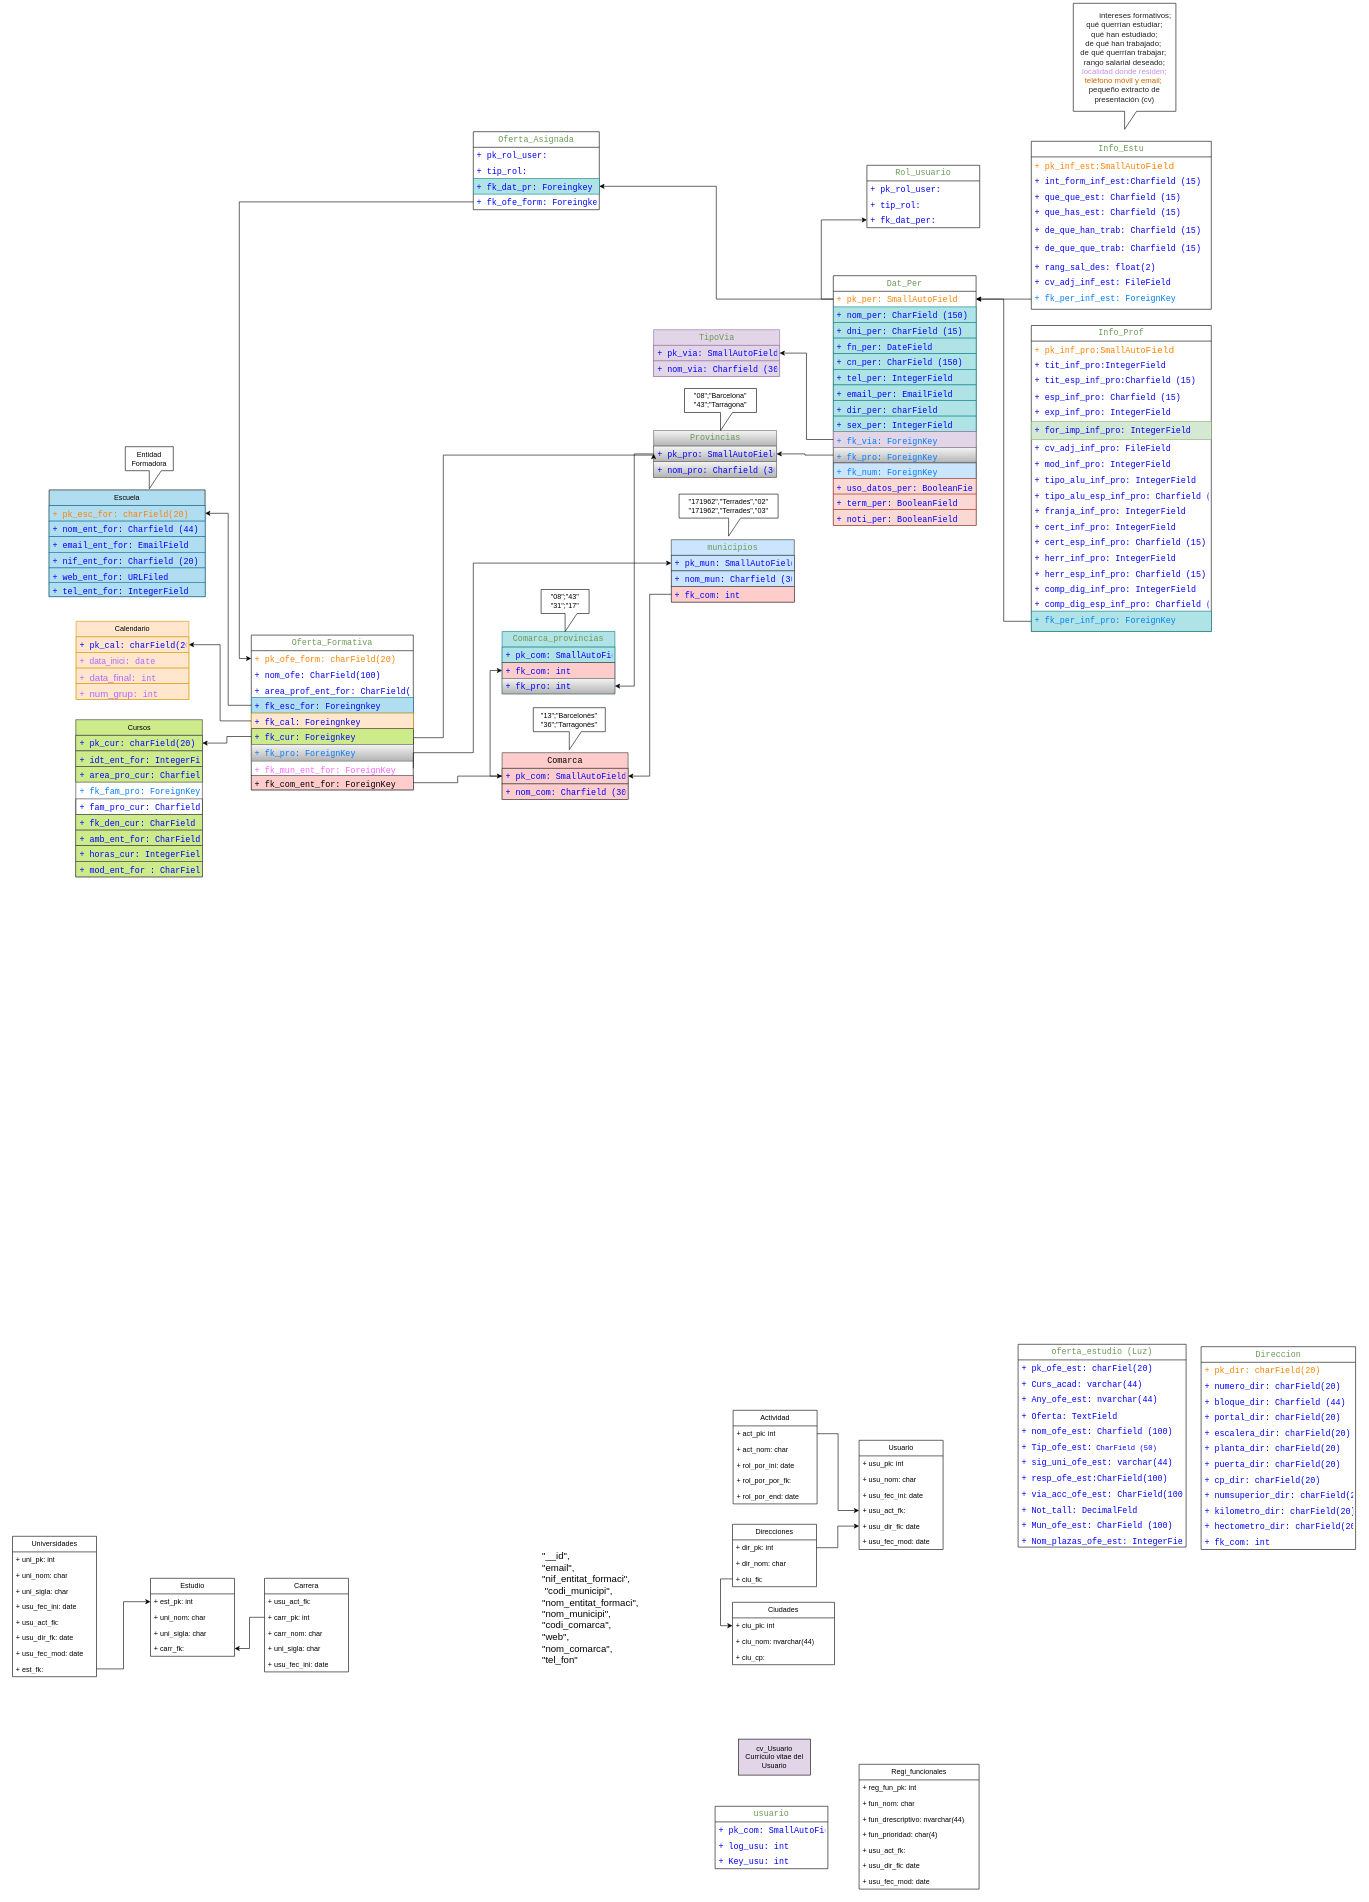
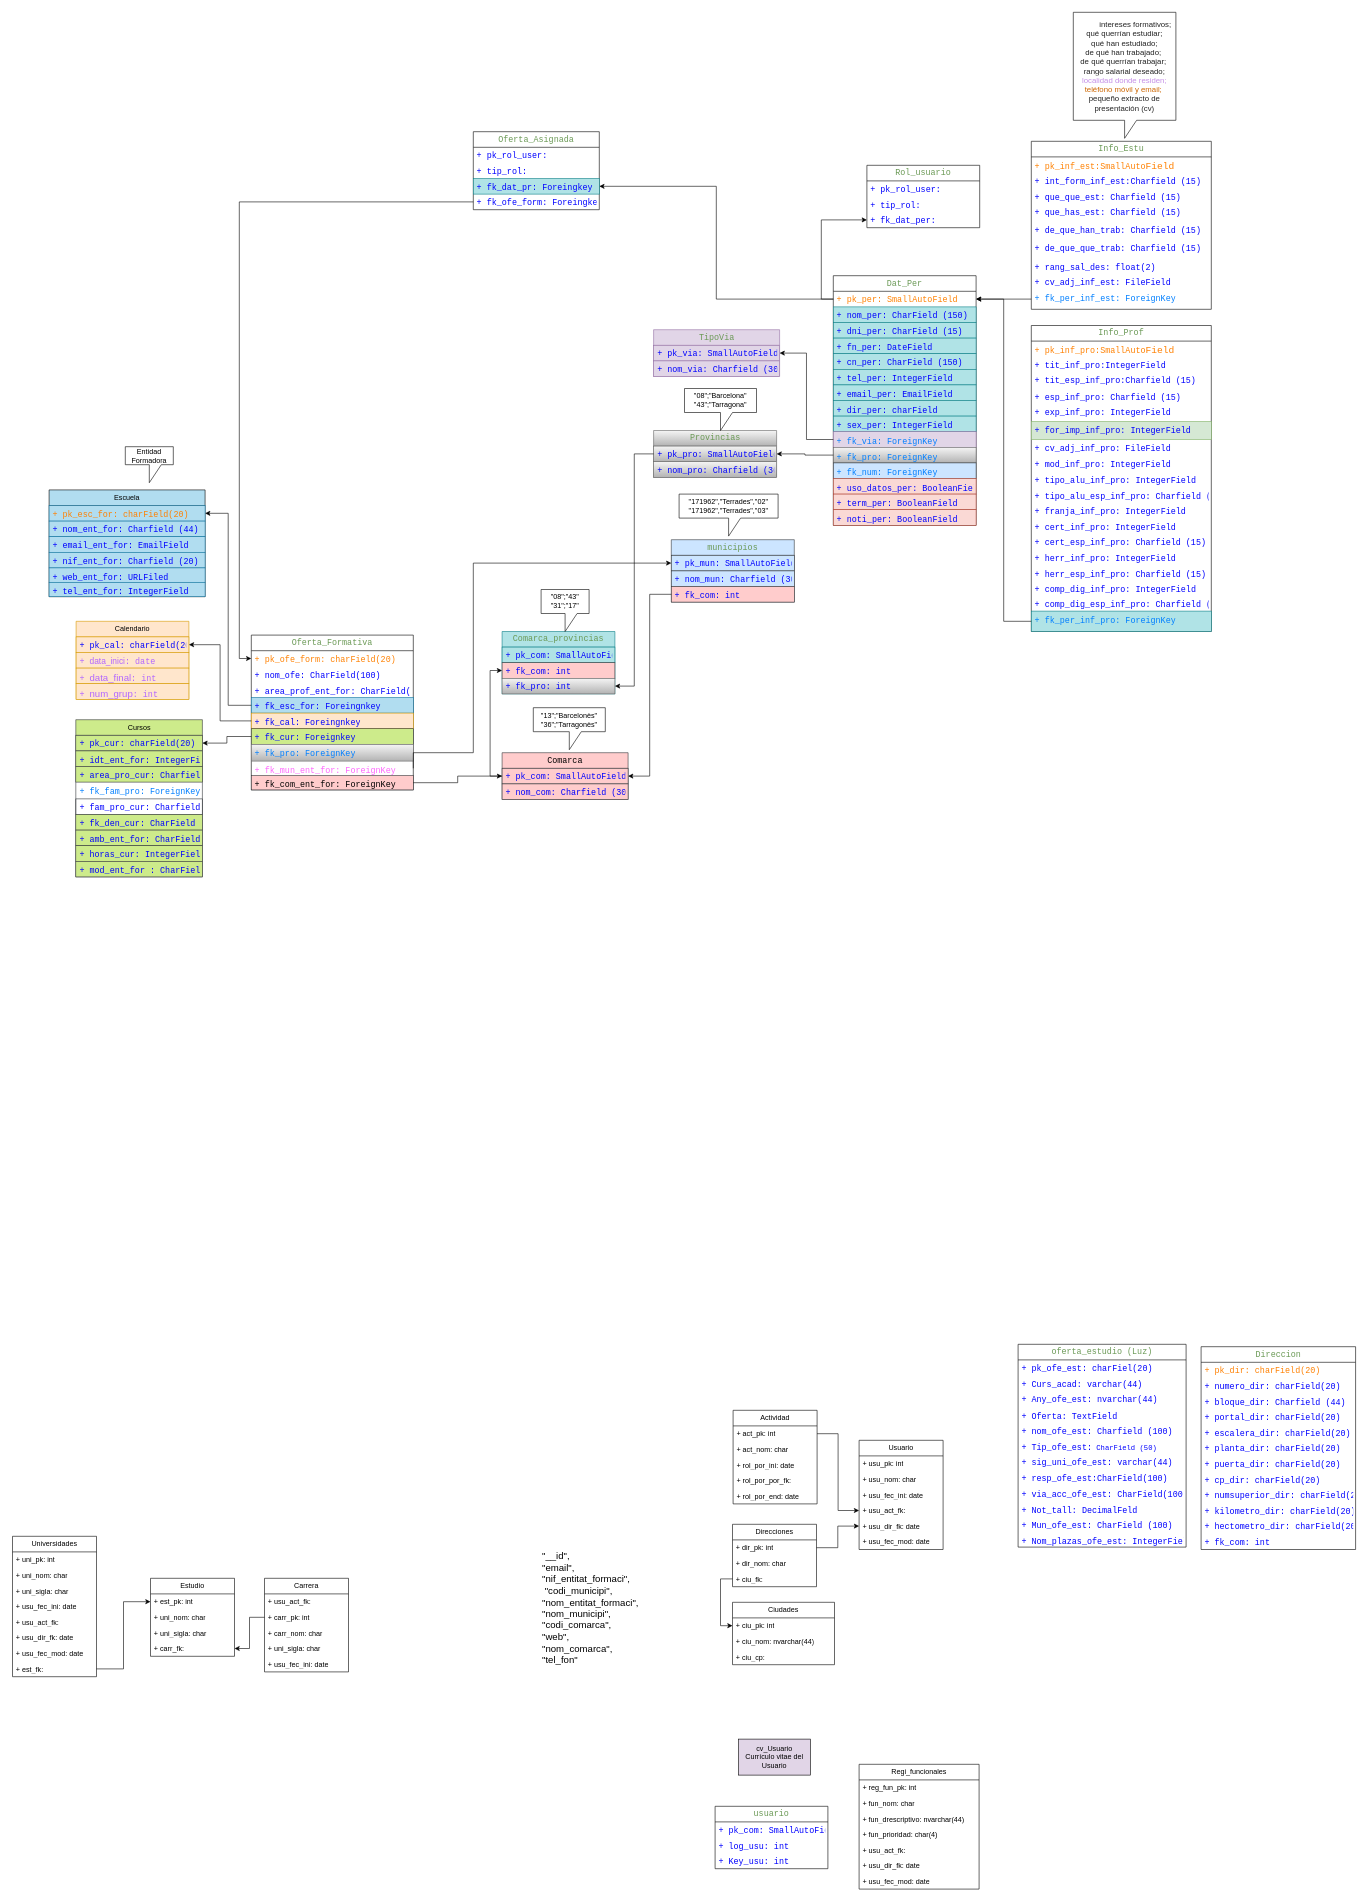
(1124, 66) -> (1124, 75)
(149, 468) -> (149, 465)
(443, 611) -> none
